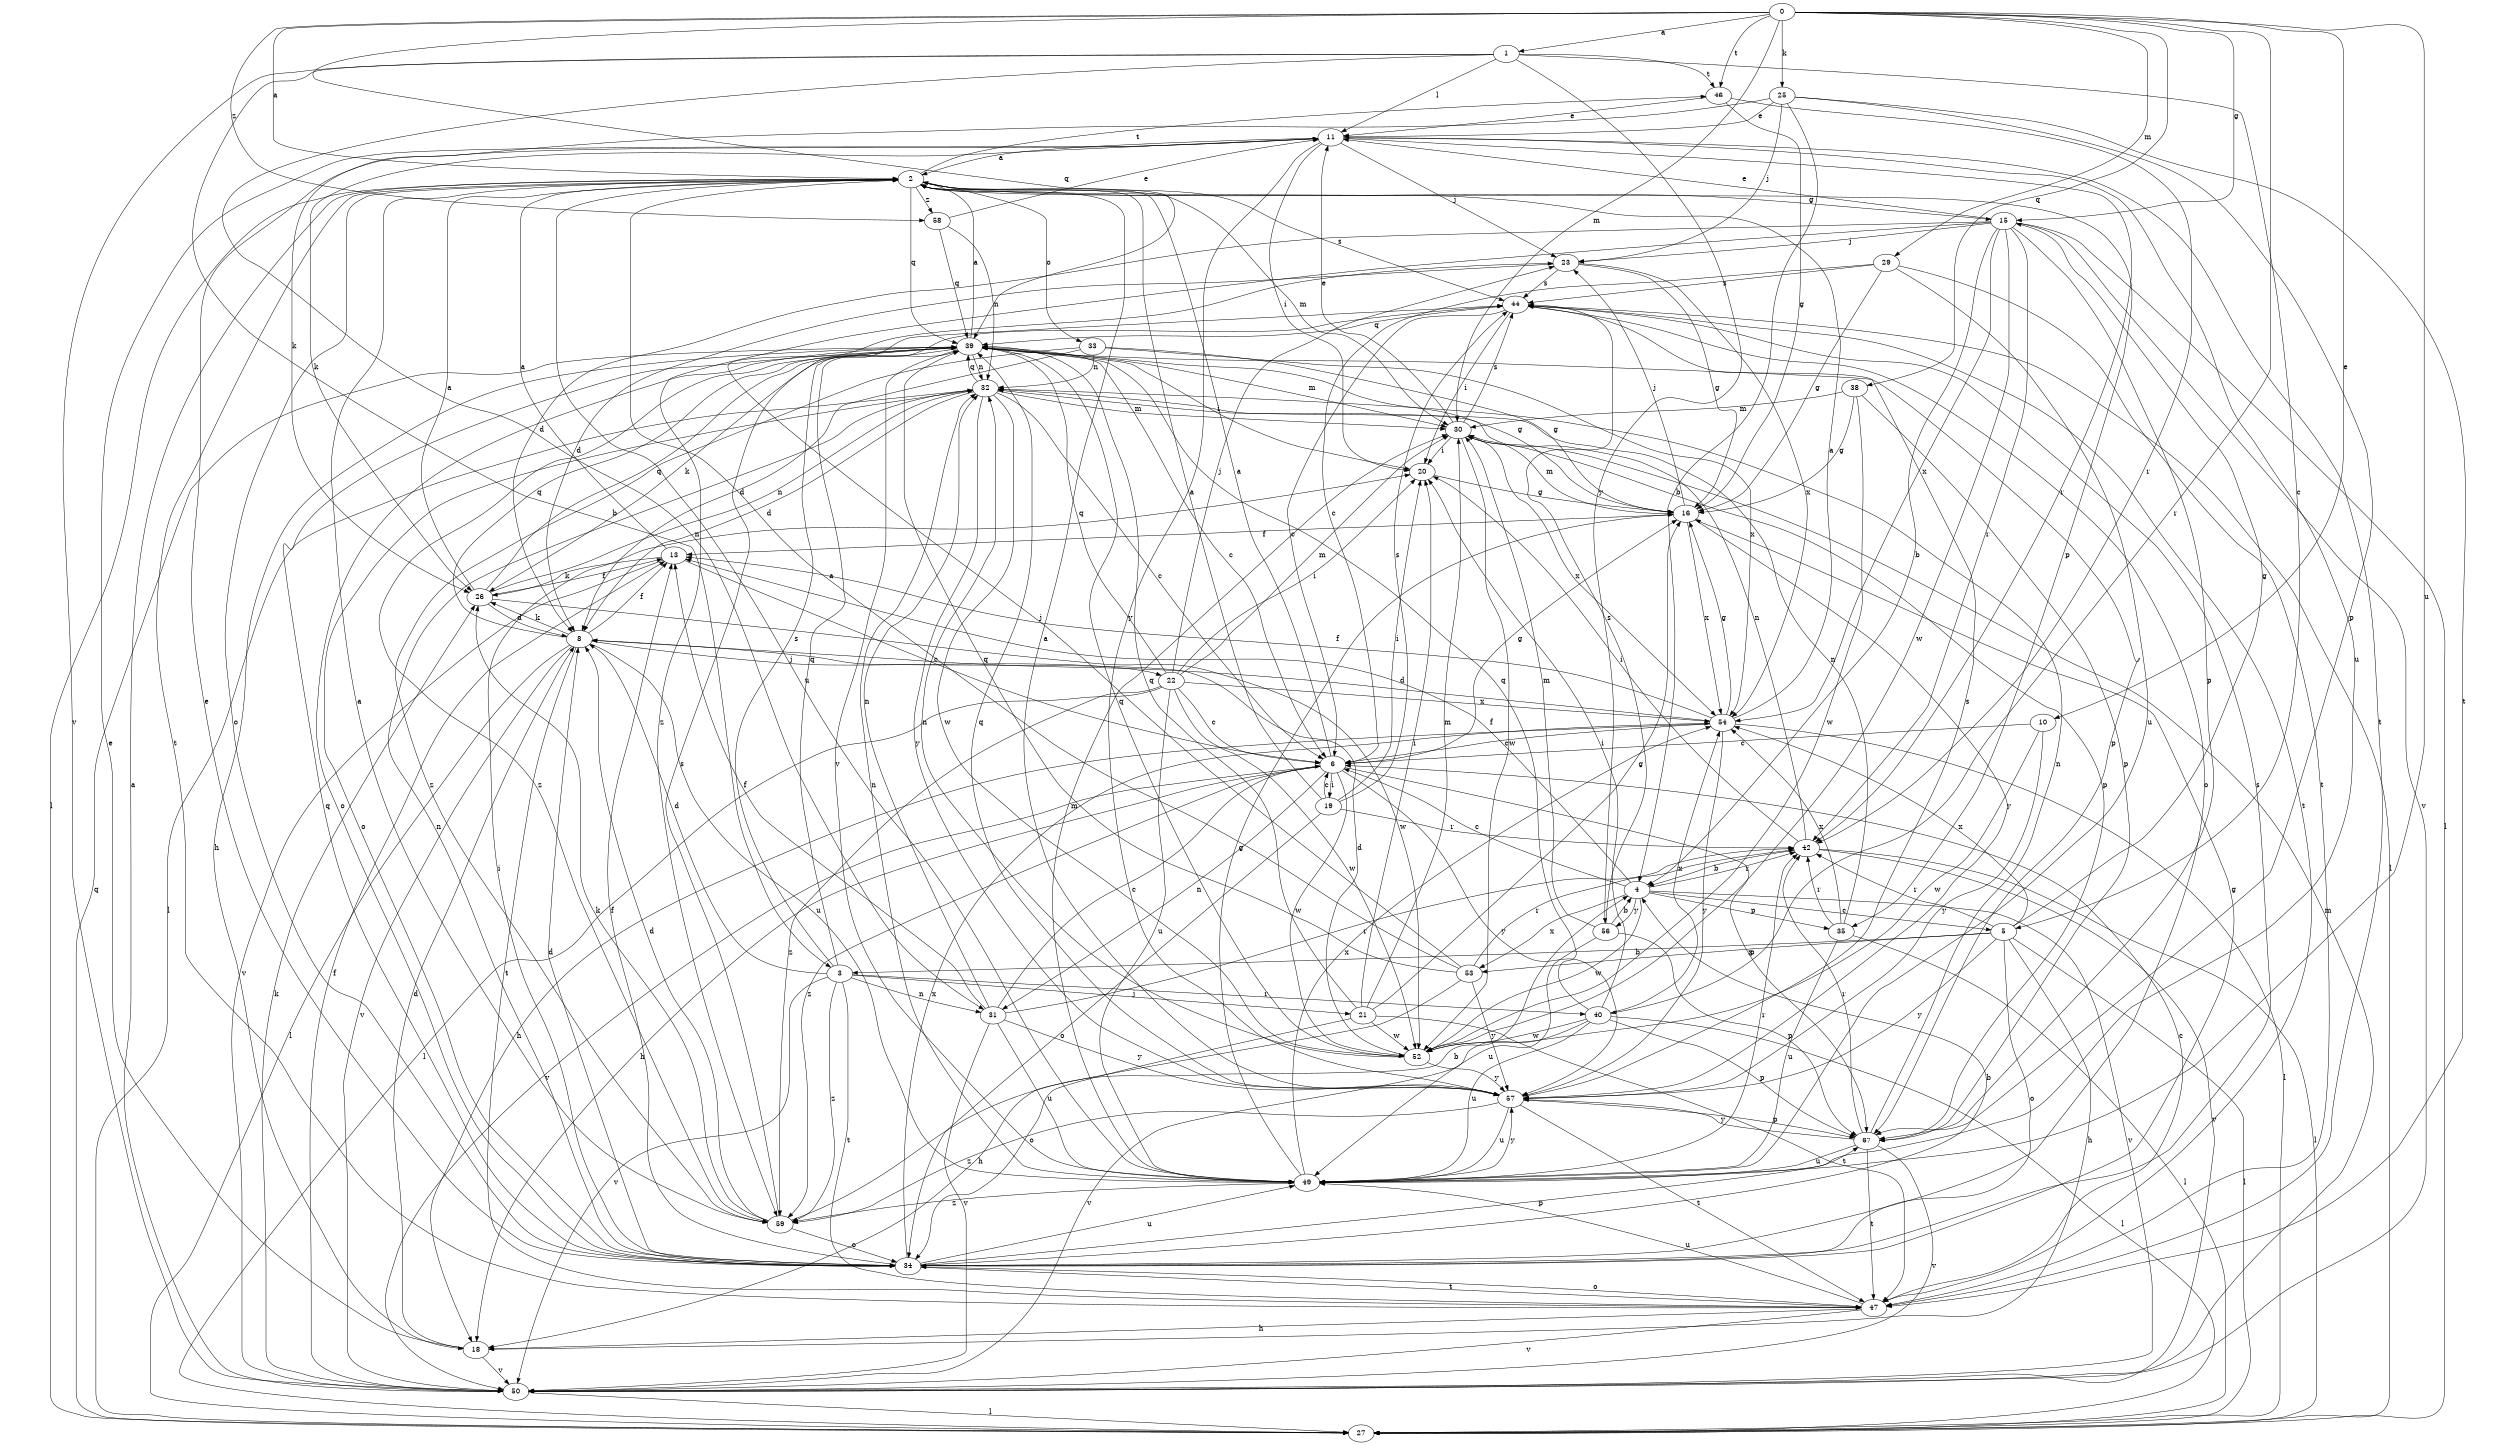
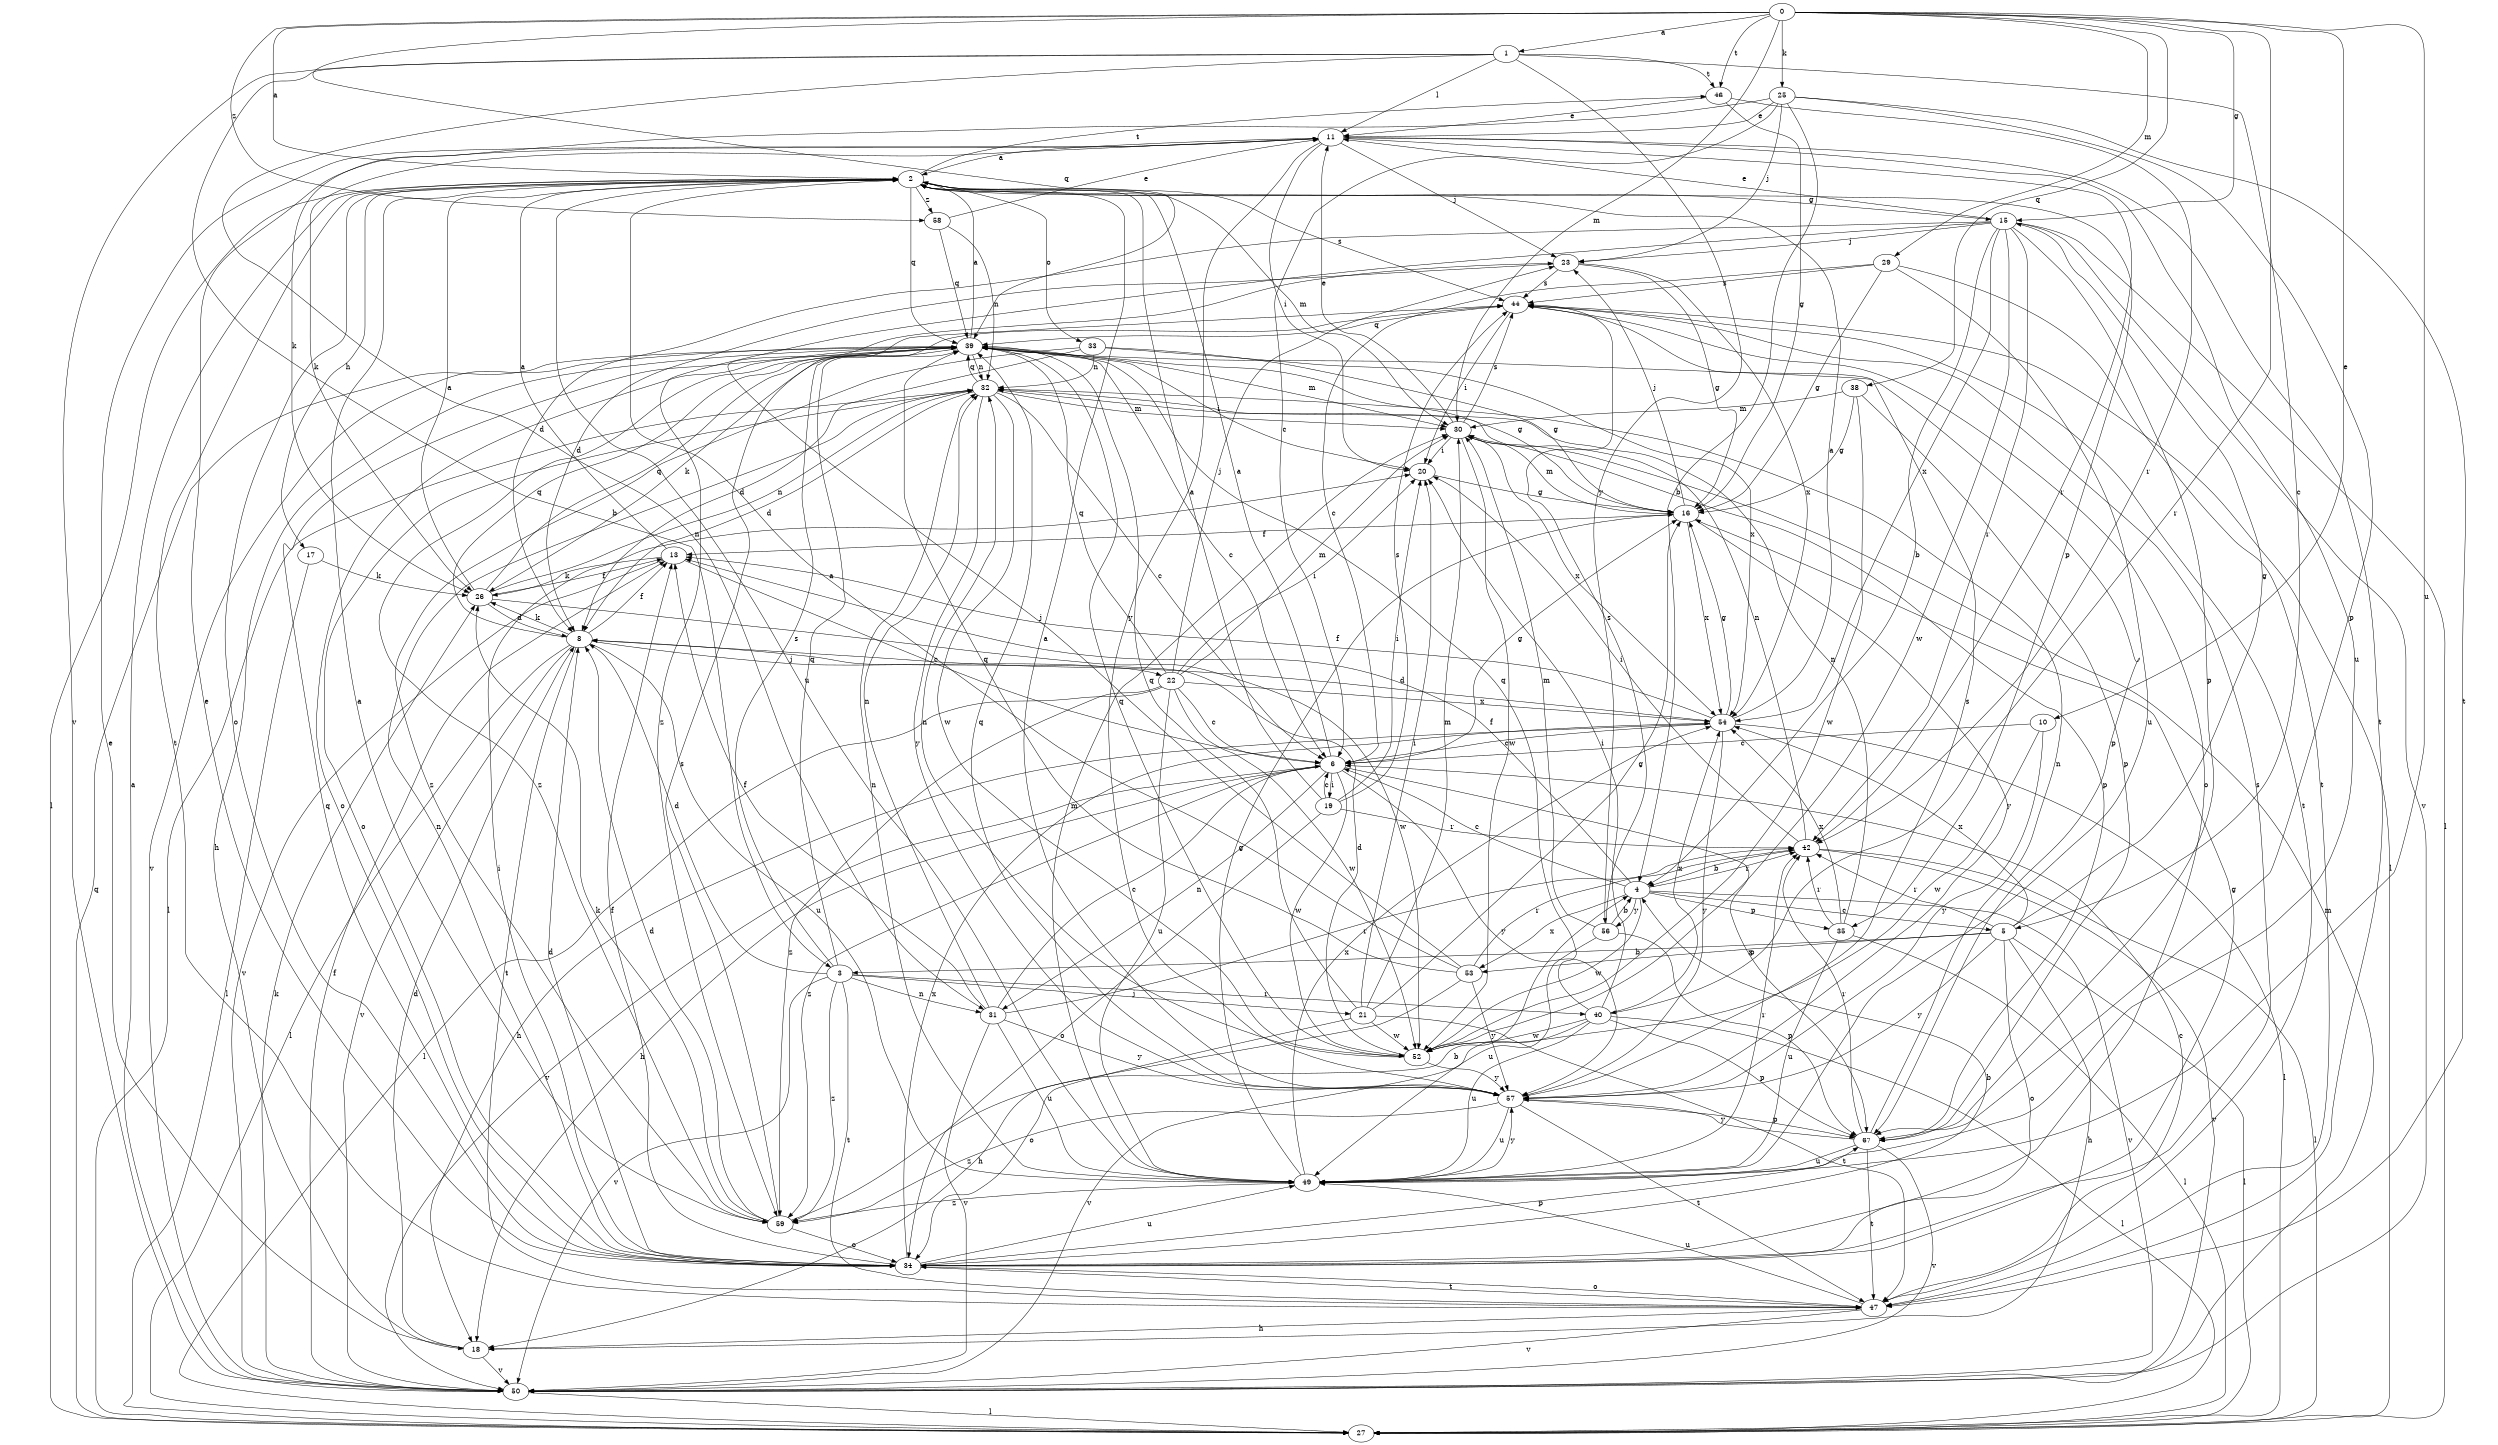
(1301, 474) -> (1311, 219)
none -> (311, 556)
(852, 915) -> (189, 704)
